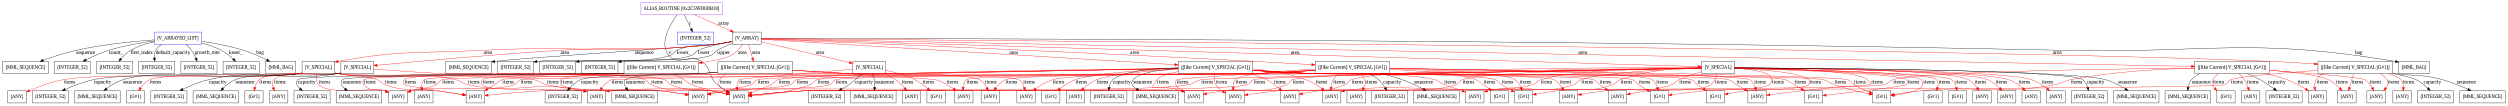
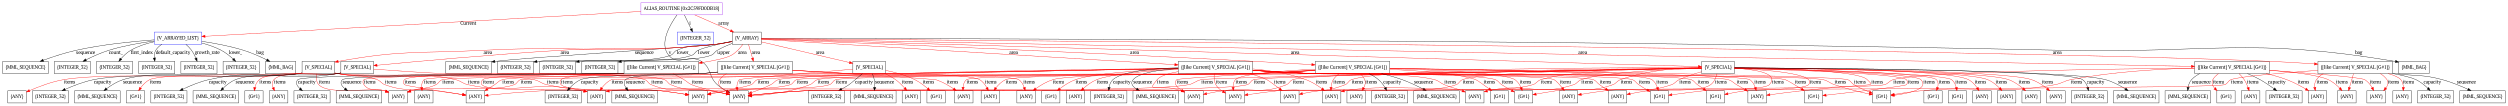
none -> (423, 24)
